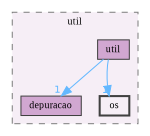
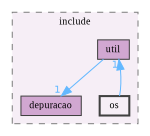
(75, 22) -> (75, 22)
(107, 73) -> (121, 83)
